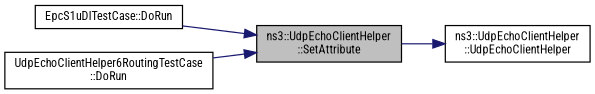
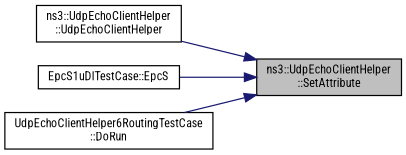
(109, 17) -> (109, 77)
(417, 44) -> (213, 49)
